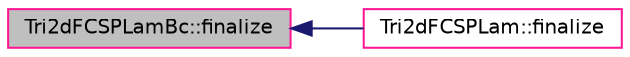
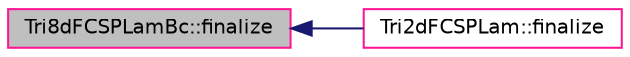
(149, 28) -> (149, 28)
